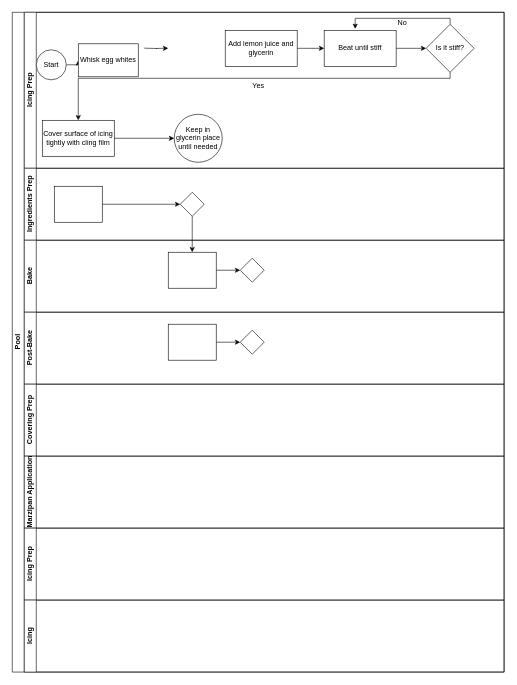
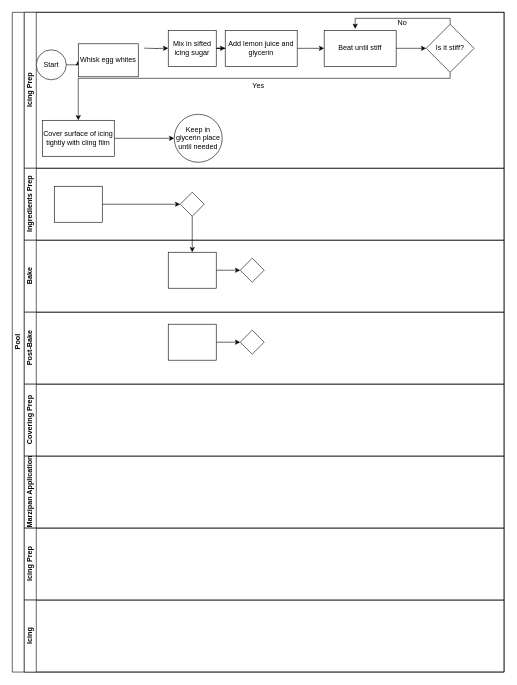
none -> (192, 48)
none -> (223, 48)
